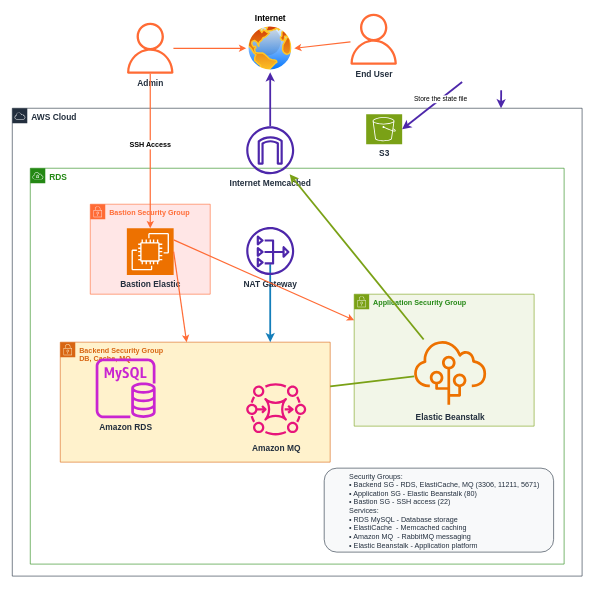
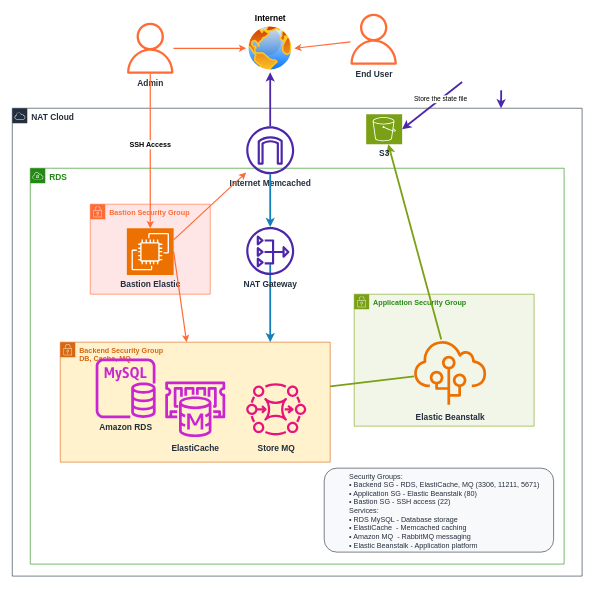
(50, 118) -> (50, 118)
none -> (270, 198)
(359, 259) -> (416, 245)
(262, 279) -> (208, 208)
none -> (195, 410)
(277, 449) -> (277, 449)
